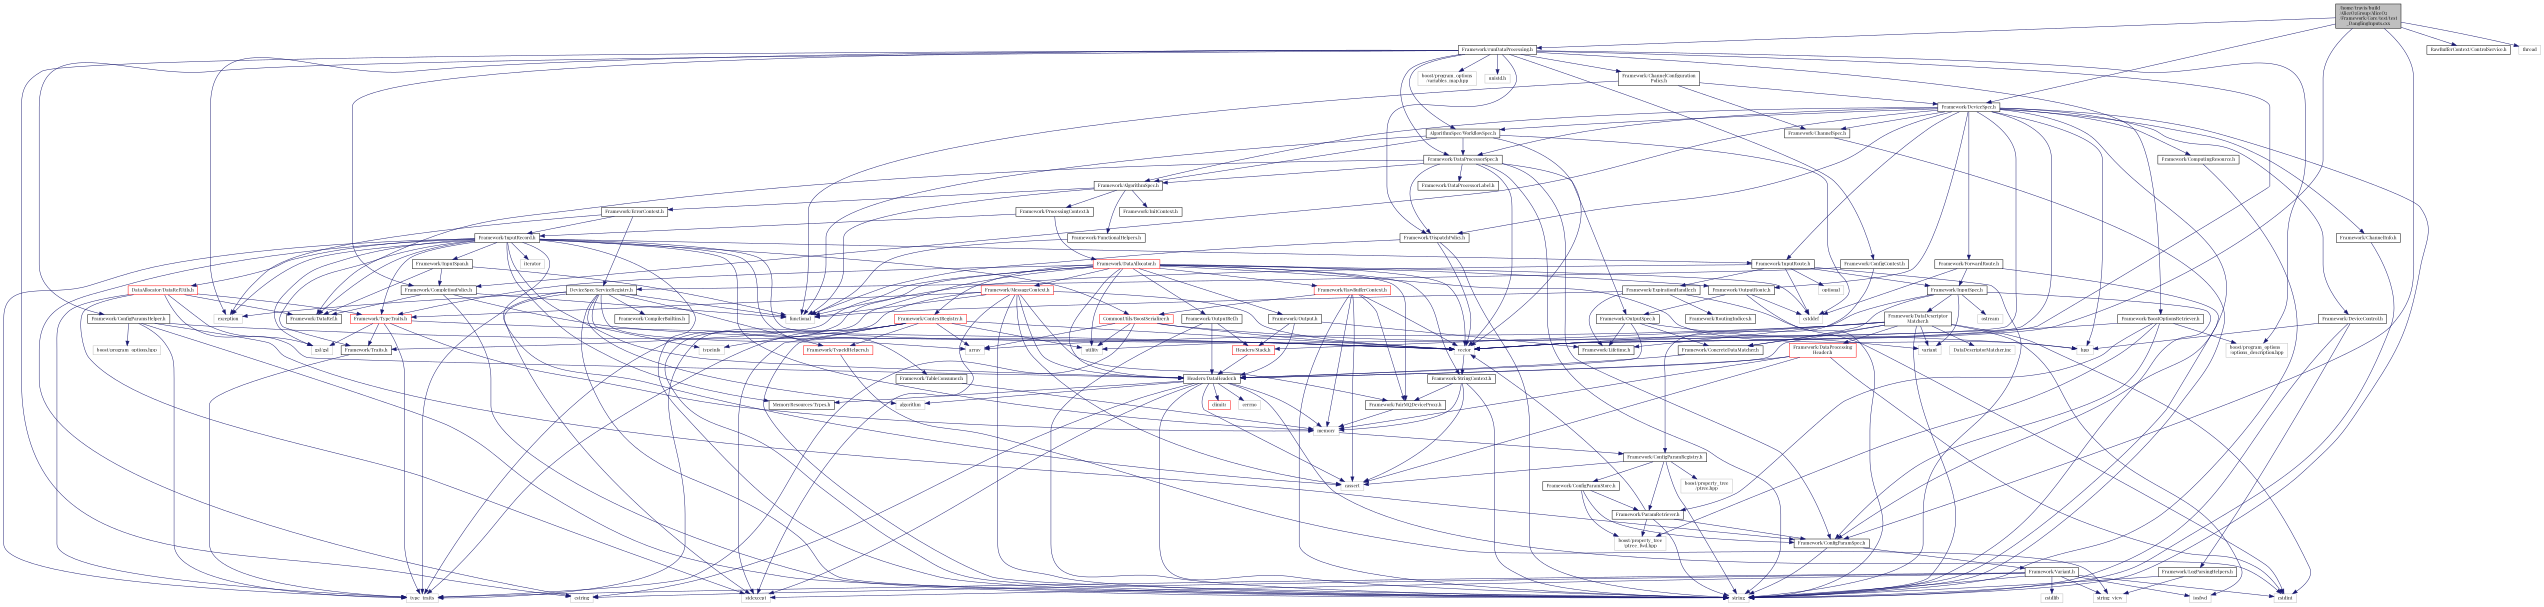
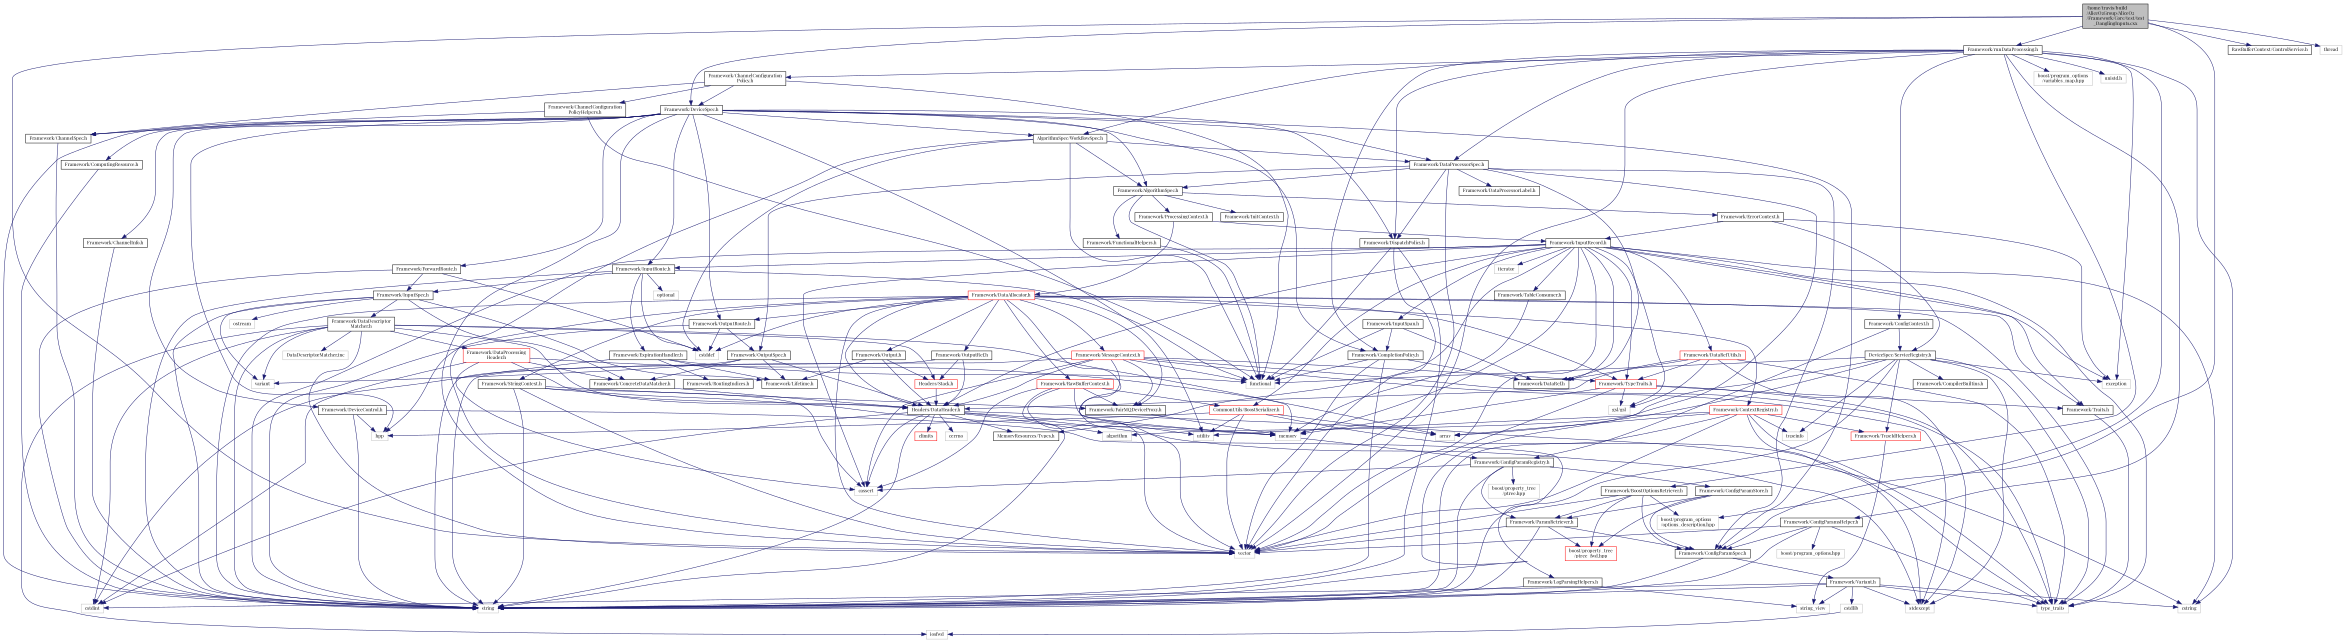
none -> (585, 110)
(163, 290) -> (1713, 355)
(1819, 335) -> (568, 371)
(1463, 362) -> (863, 522)
(1640, 543) -> (1591, 554)
(2130, 586) -> (1397, 632)
